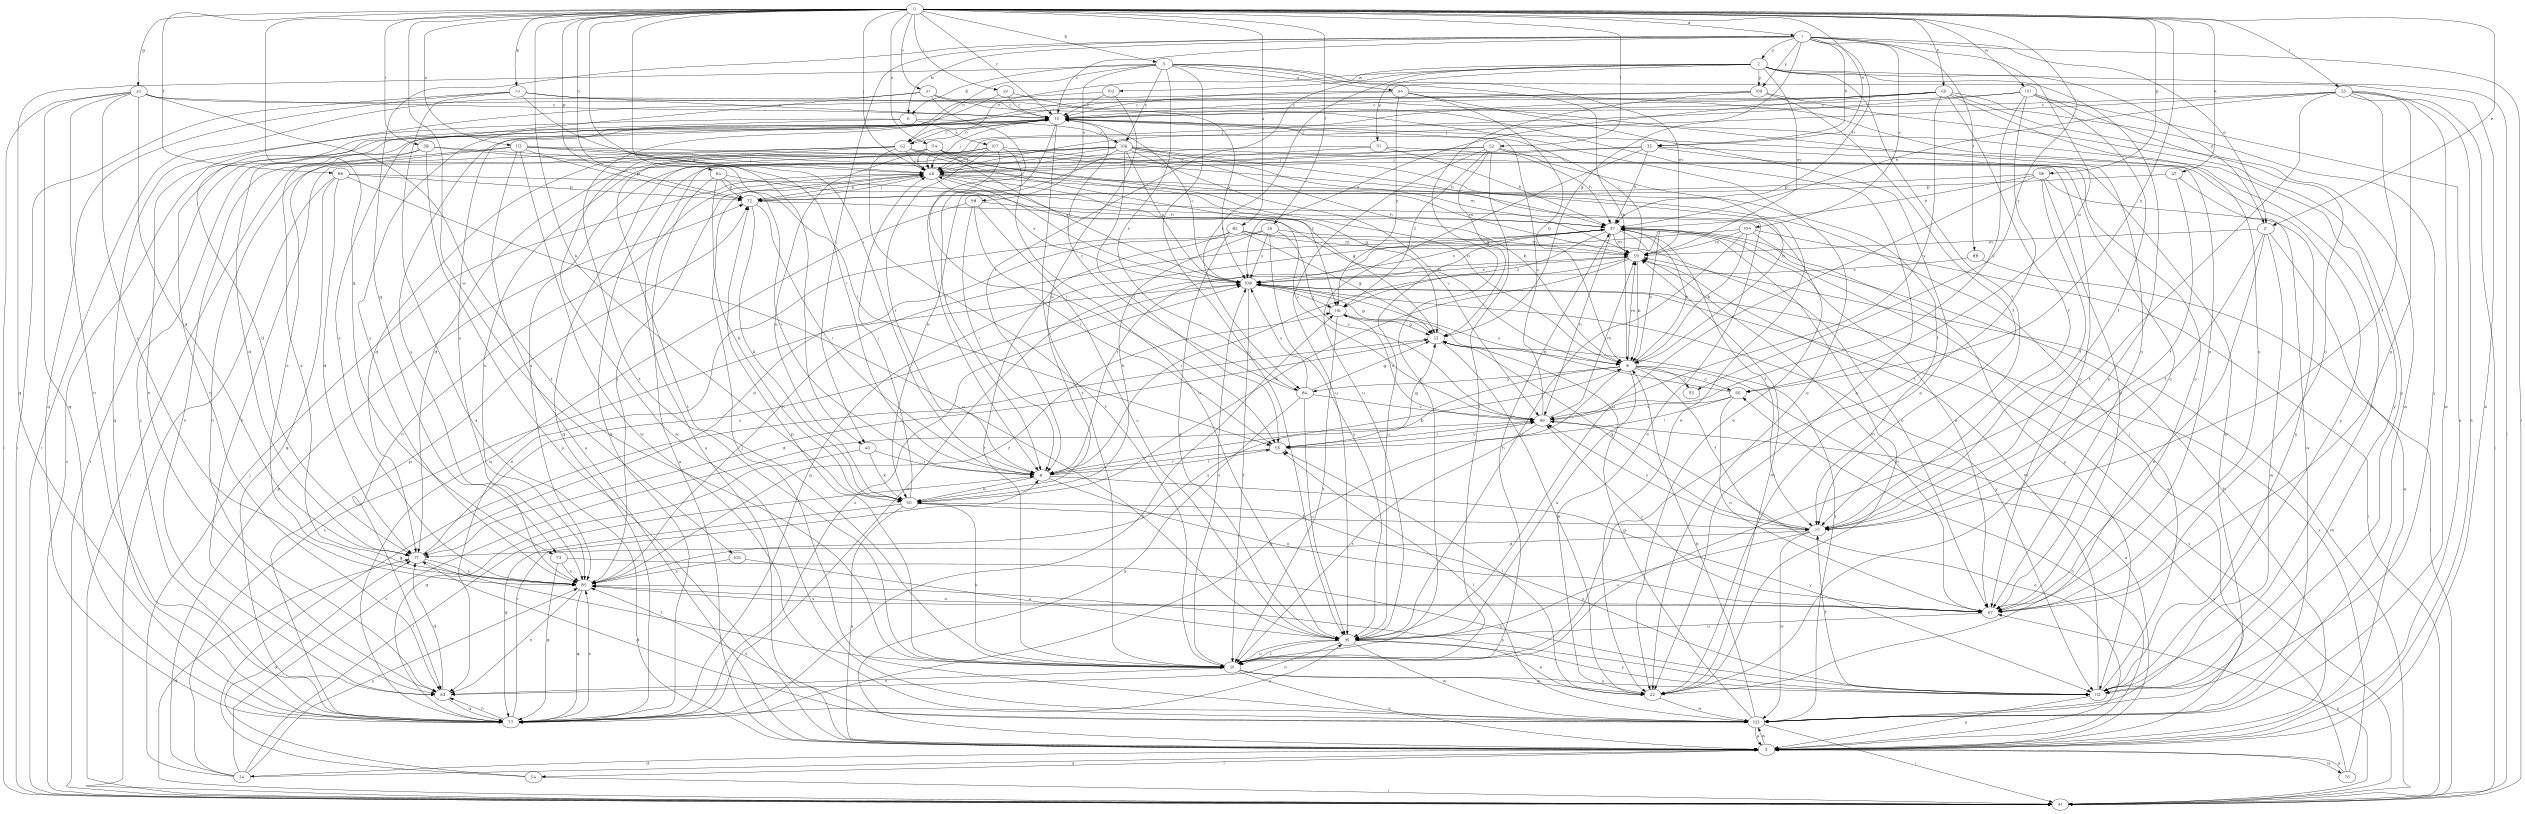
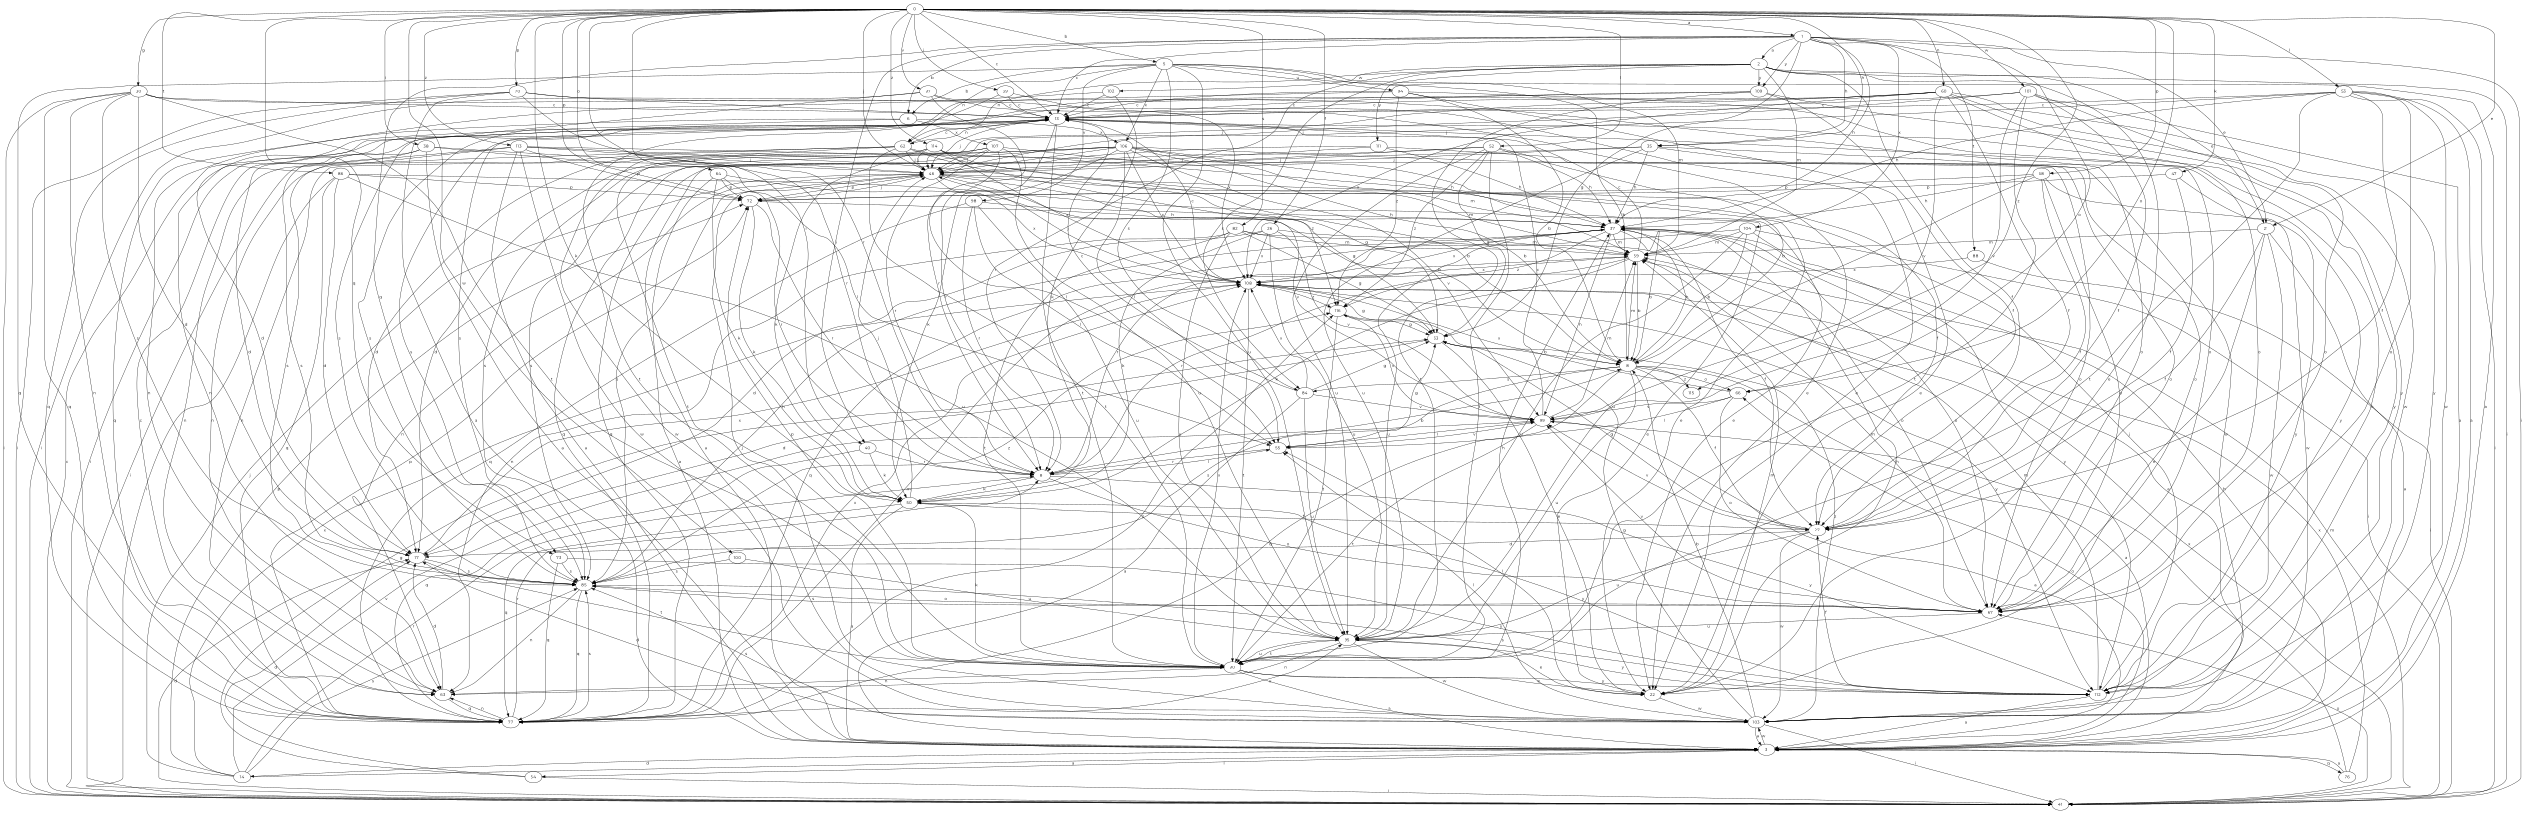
(1232, 667) -> (1232, 667)
